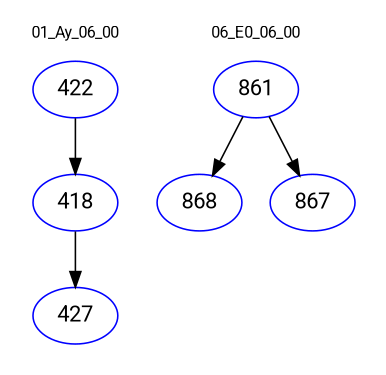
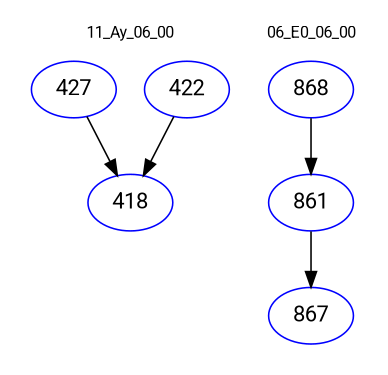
(75, 34) -> (130, 34)
(231, 139) -> (311, 138)
(75, 251) -> (98, 139)
